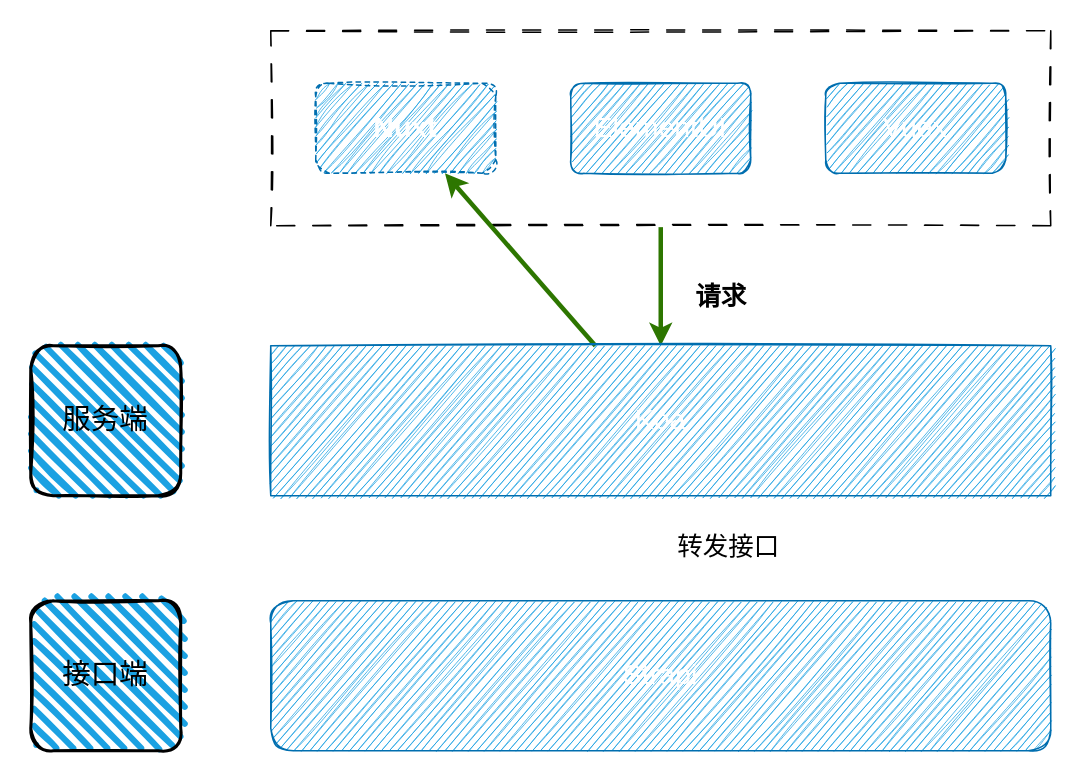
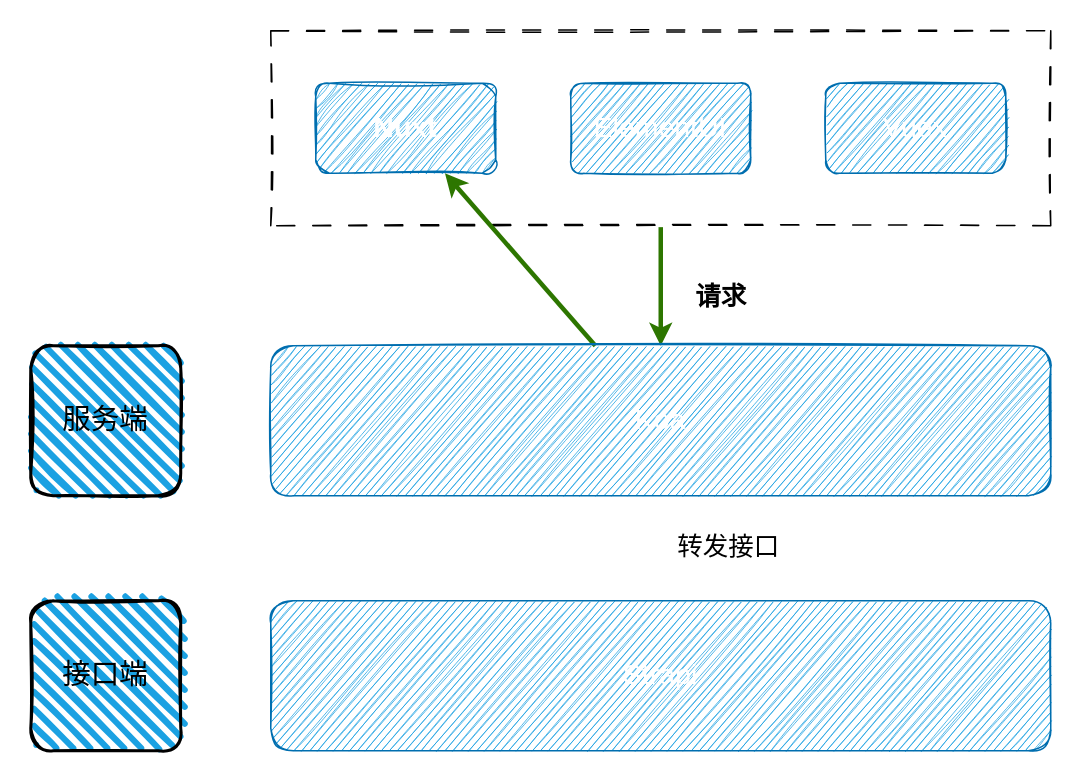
(406, 128) -> (406, 128)
(661, 421) -> (661, 421)
